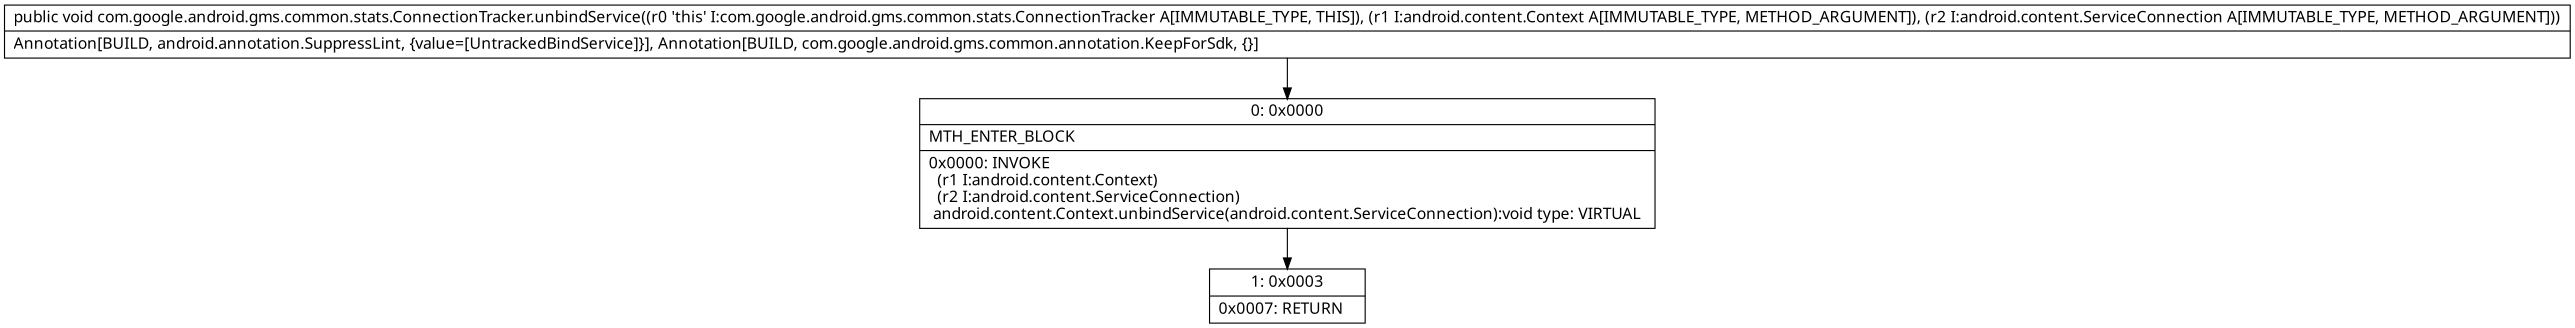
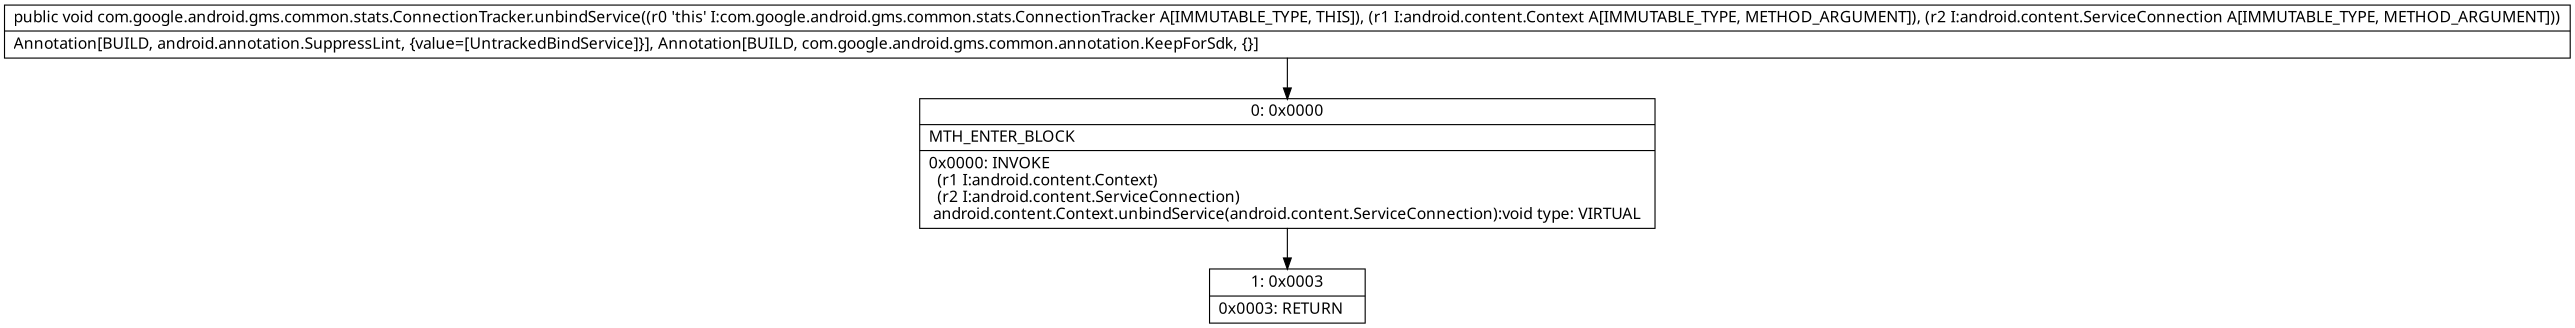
(1287, 309) -> (1287, 309)
